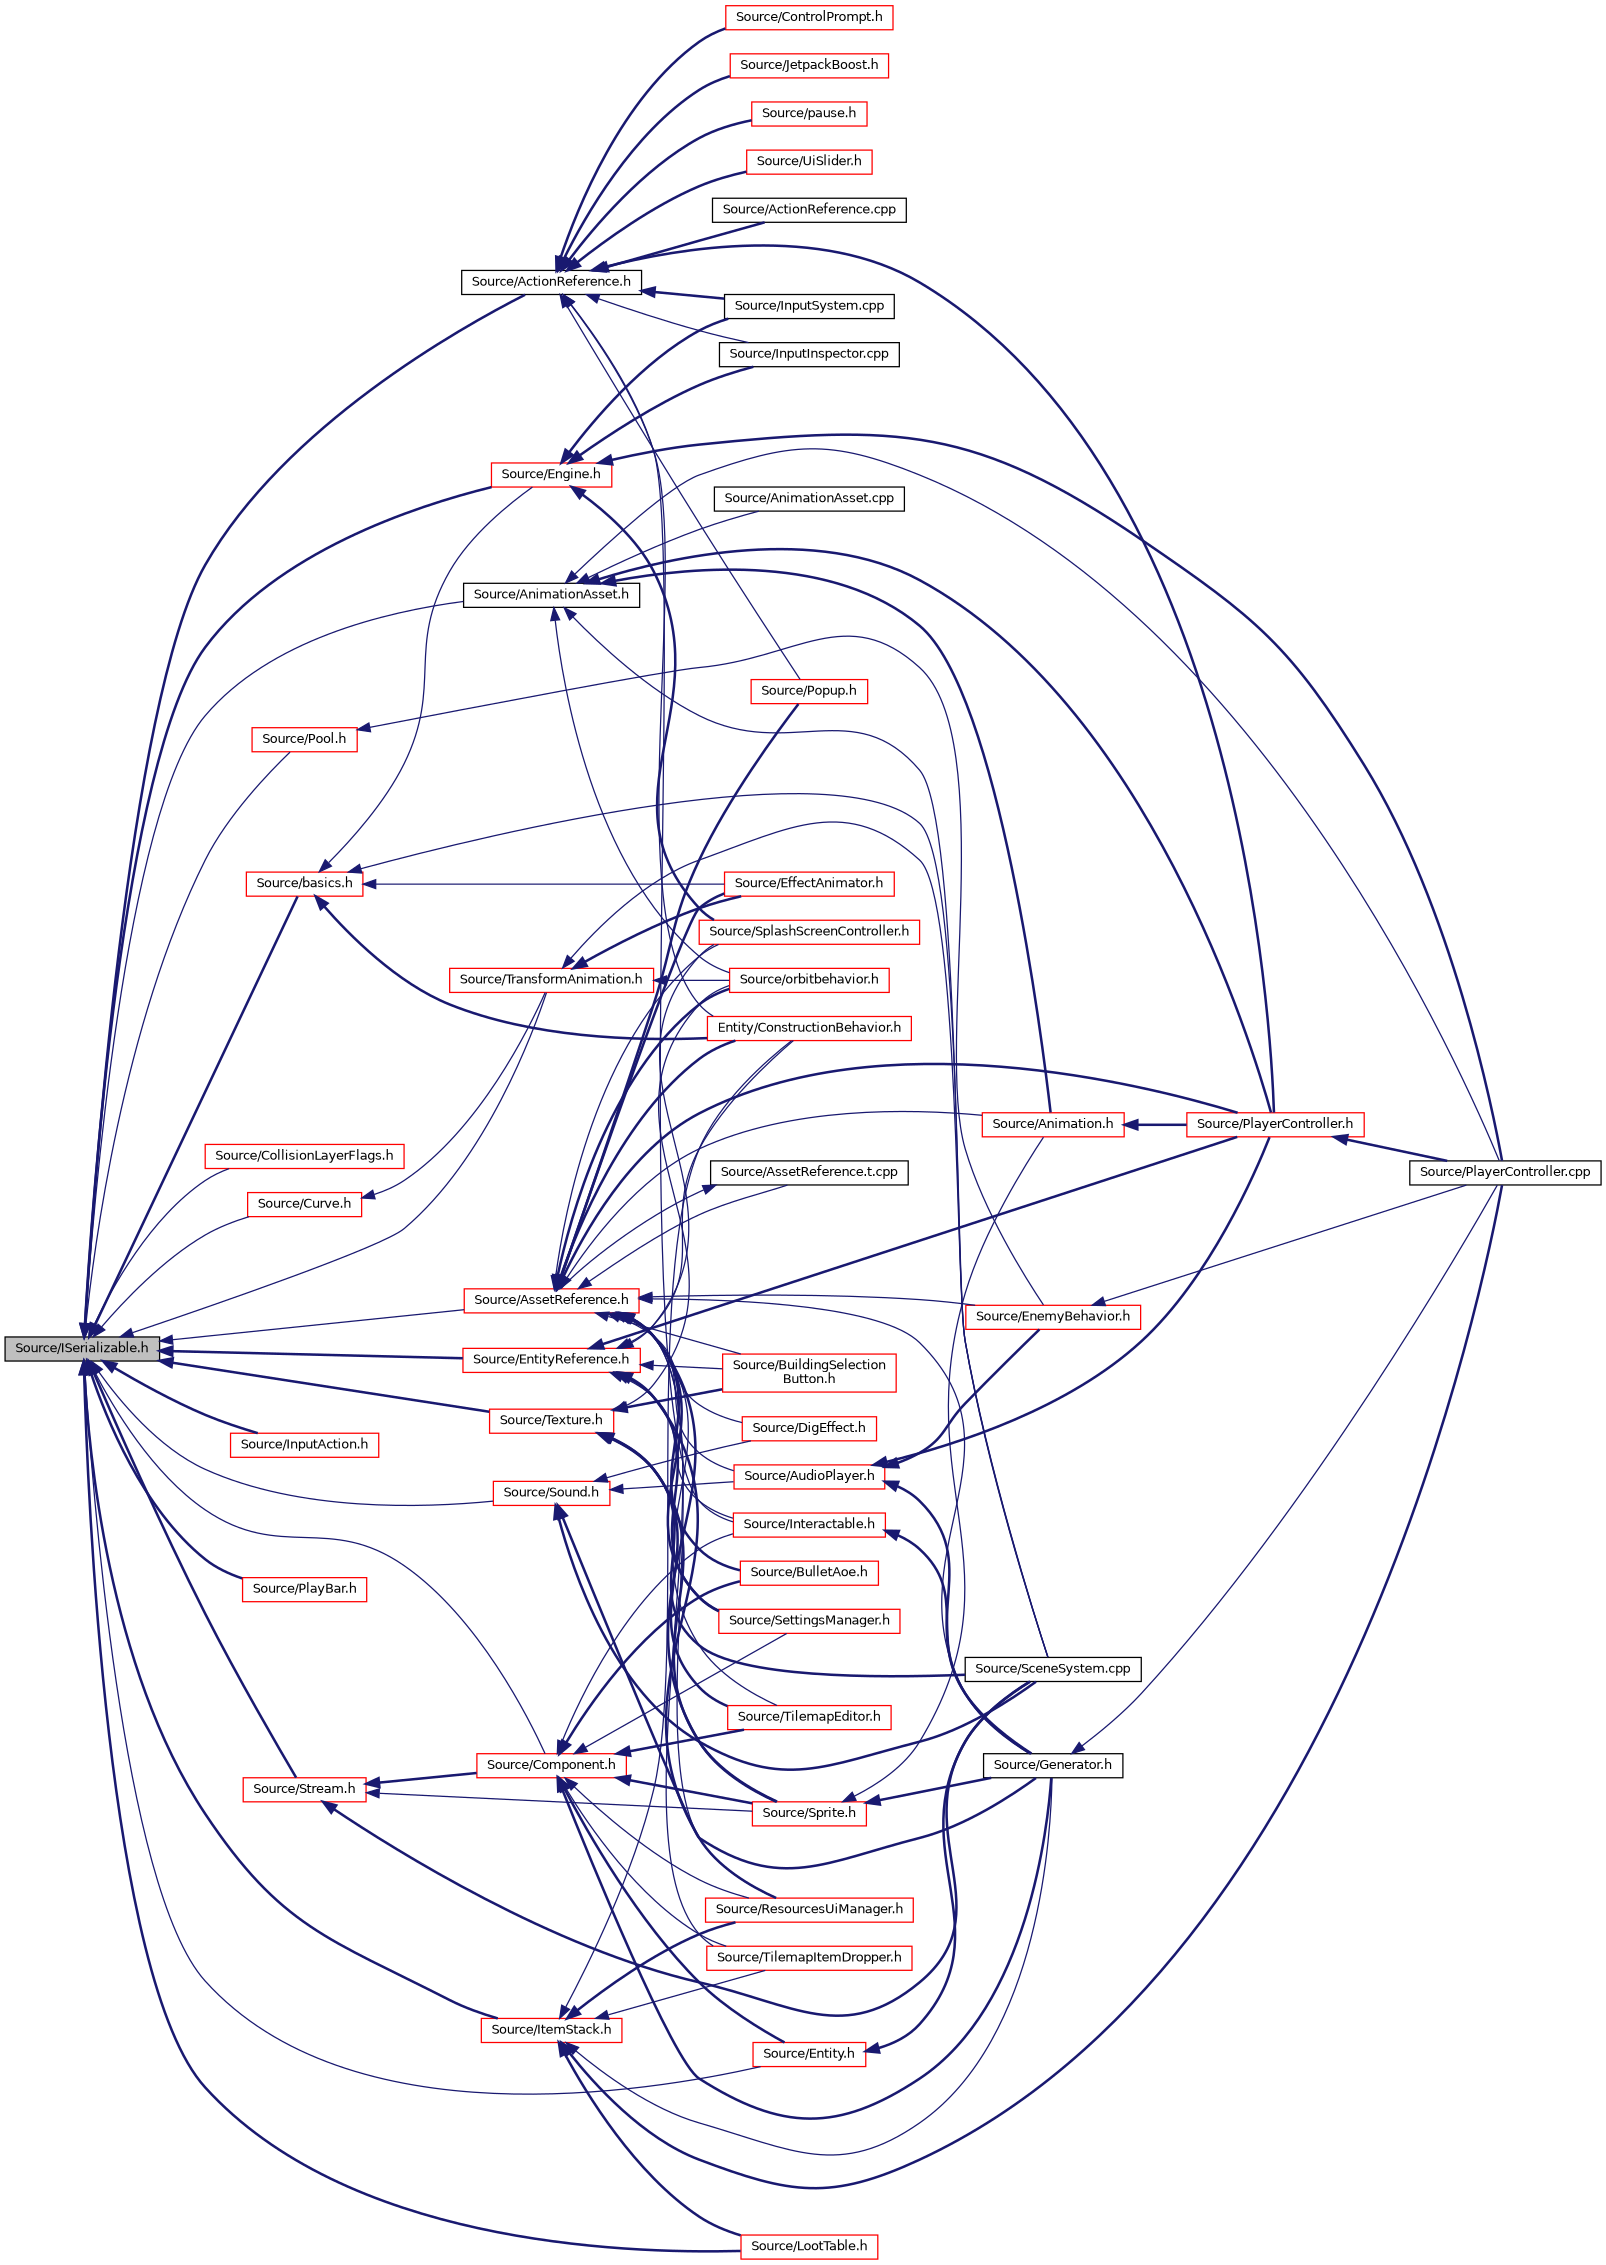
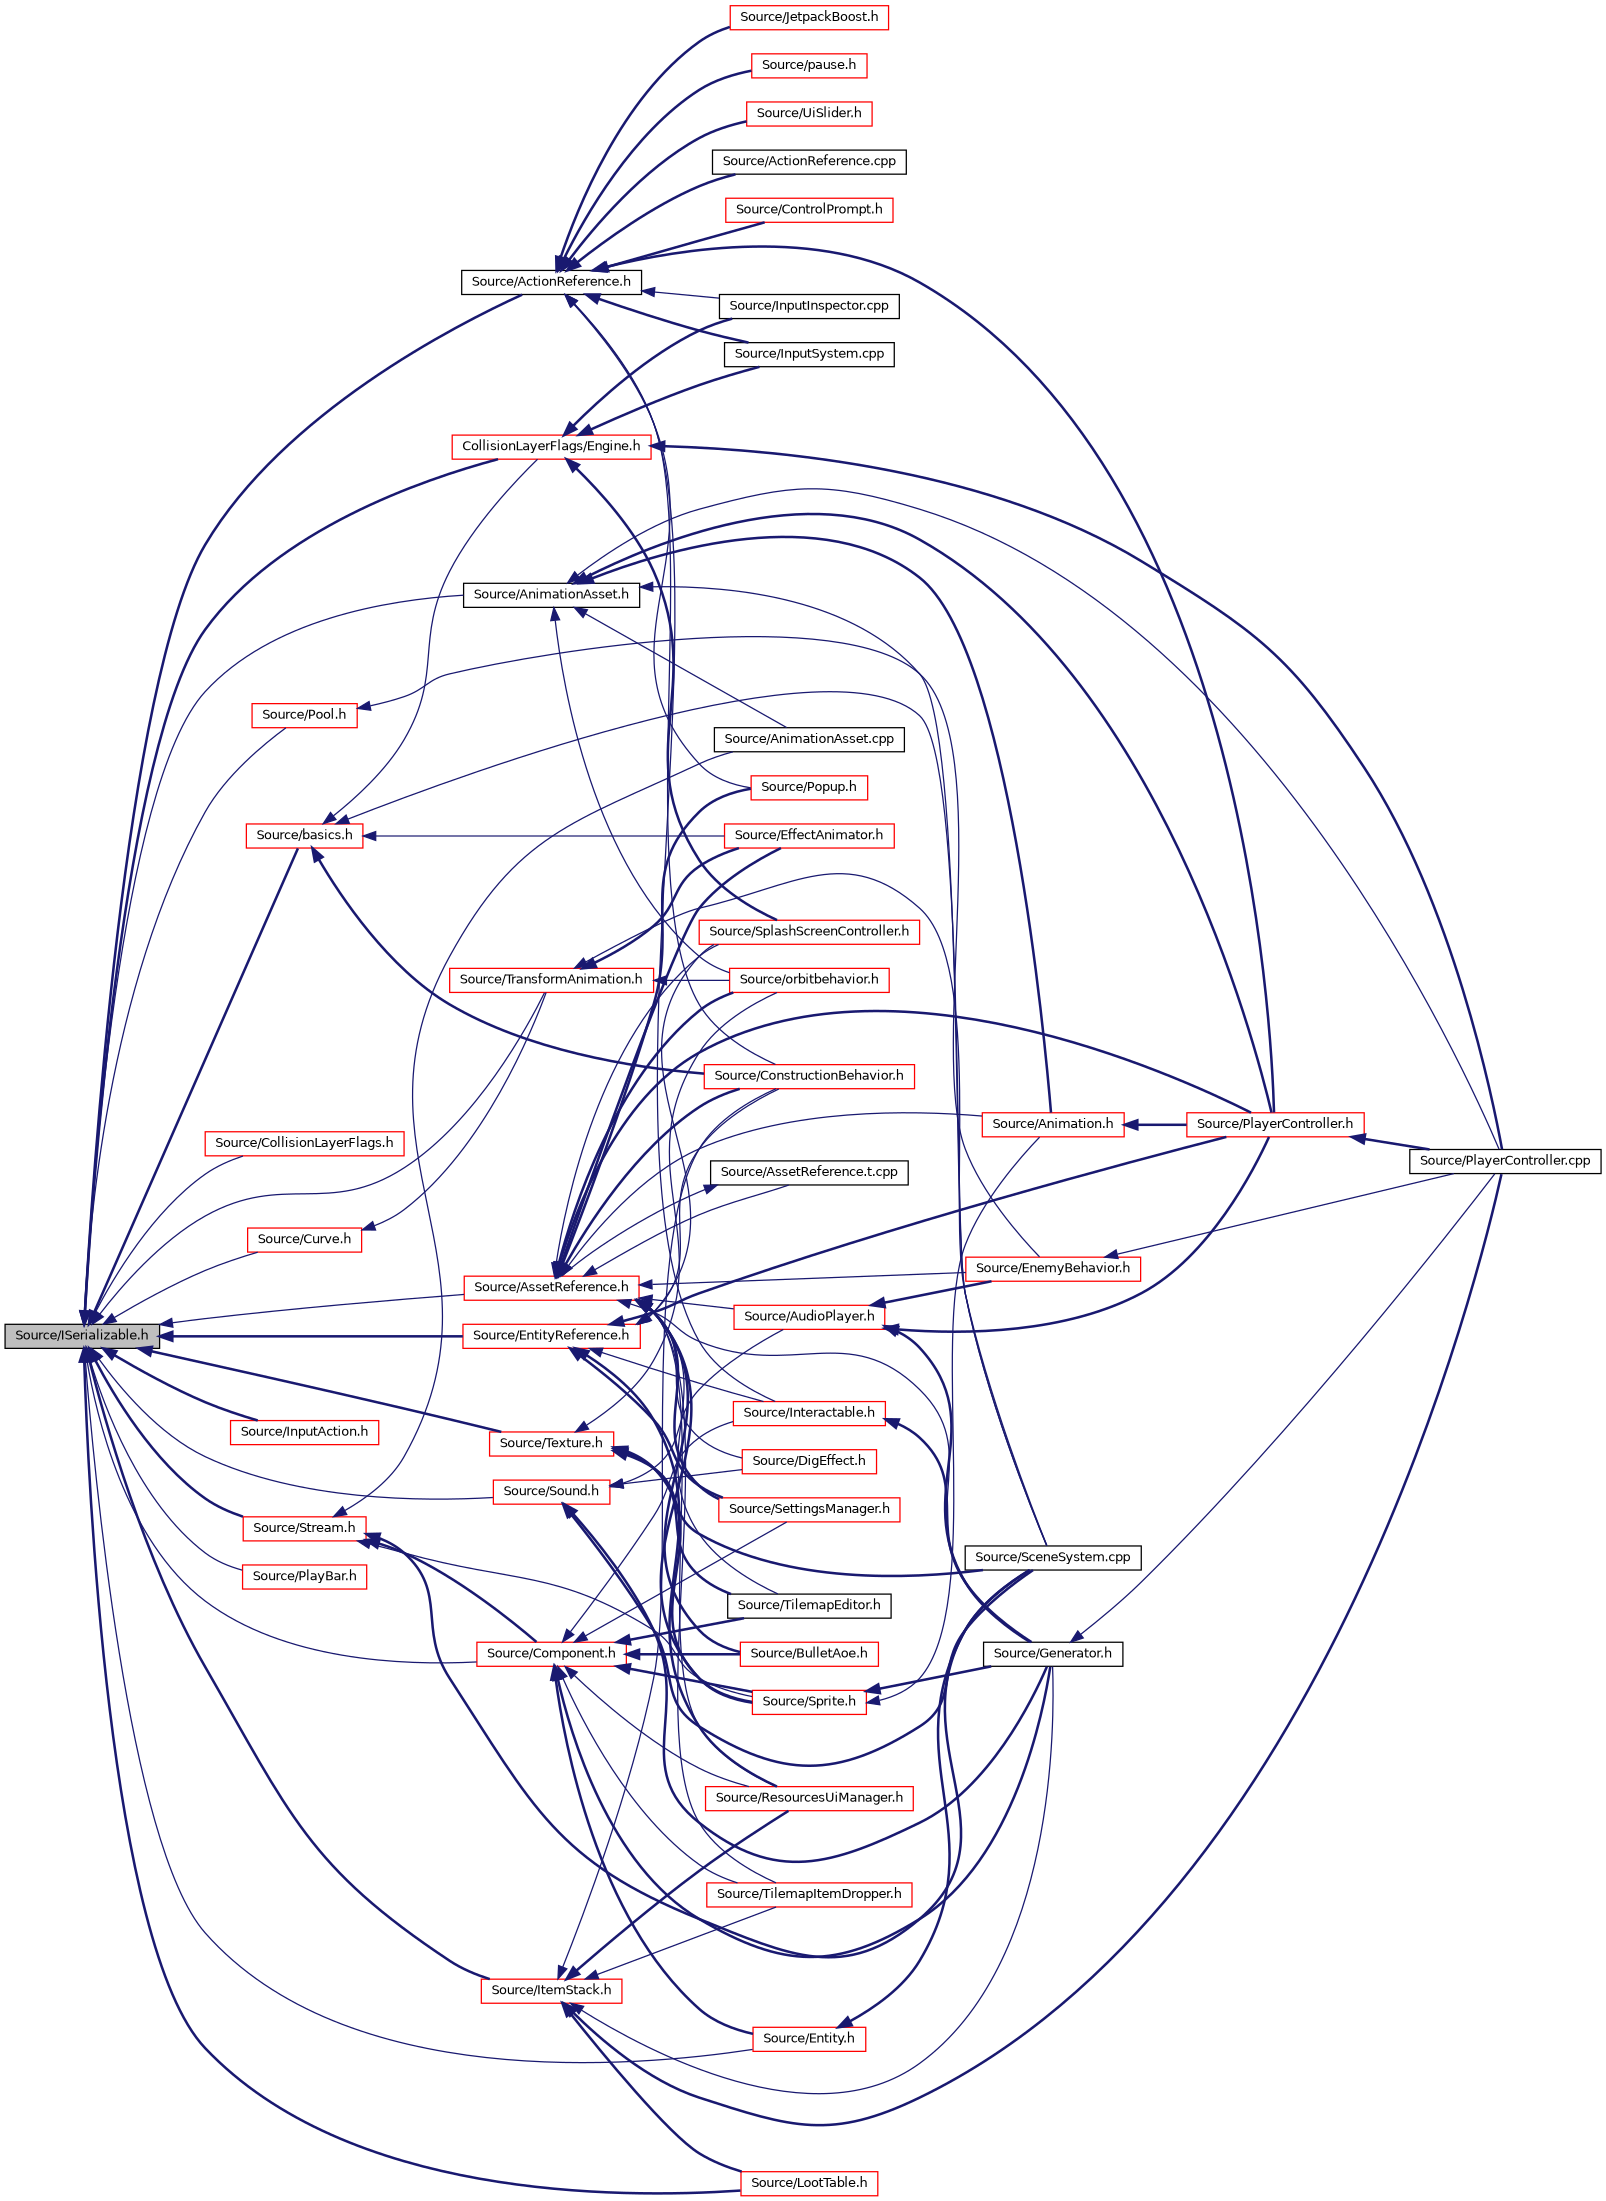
(552, 475) -> (552, 447)
(809, 1029) -> (809, 1077)
none -> (415, 1069)
(809, 1373) -> none
(170, 1524) -> (144, 1483)
(809, 1718) -> (809, 1606)
